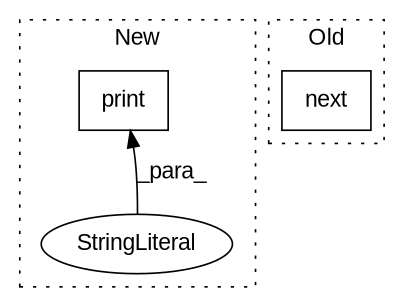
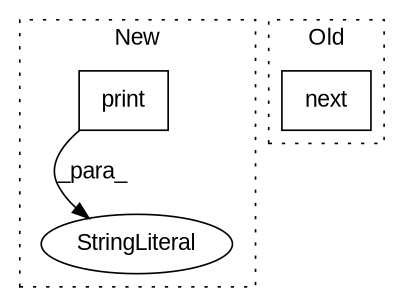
(137, 180) -> (55, 168)
